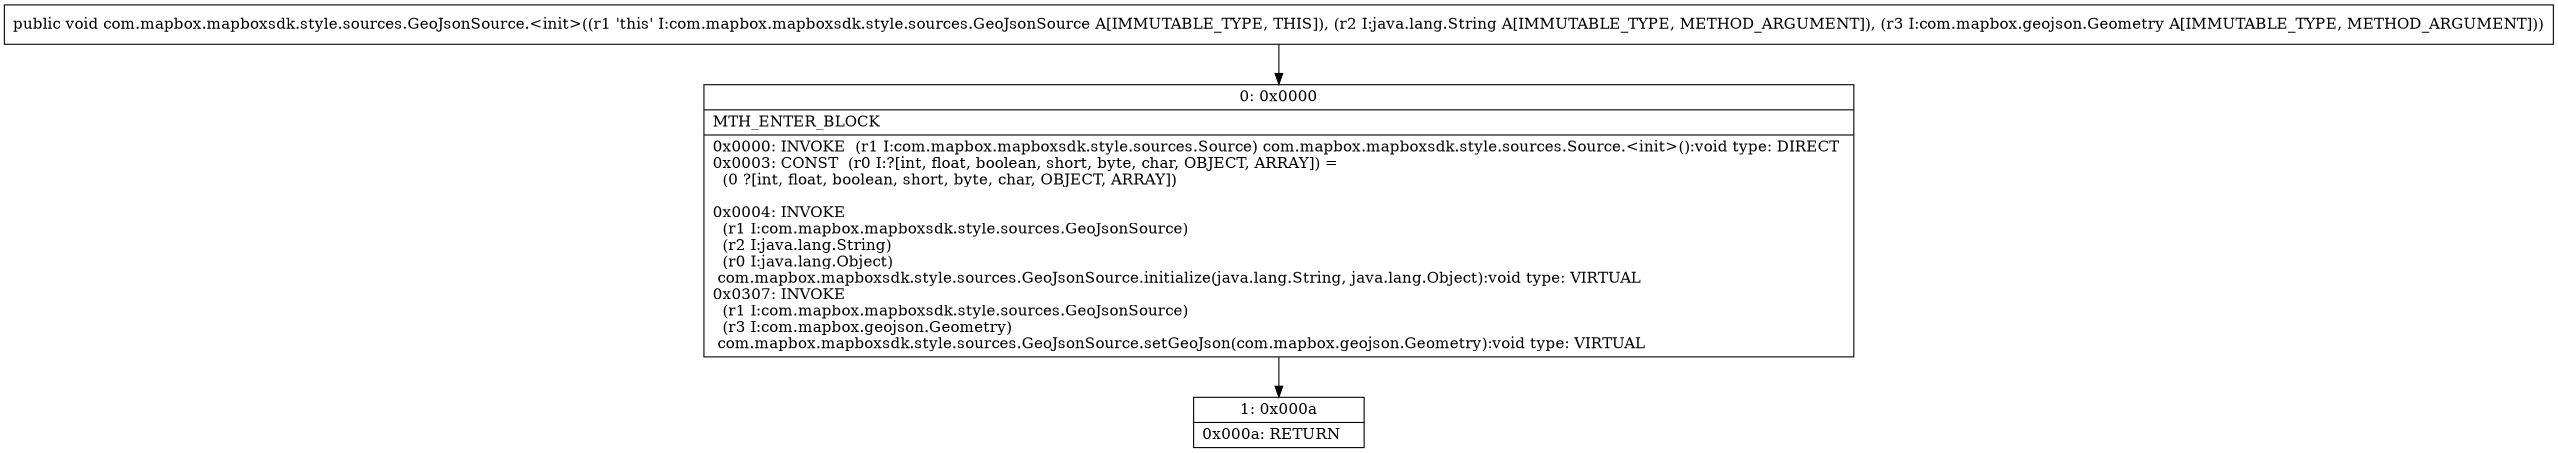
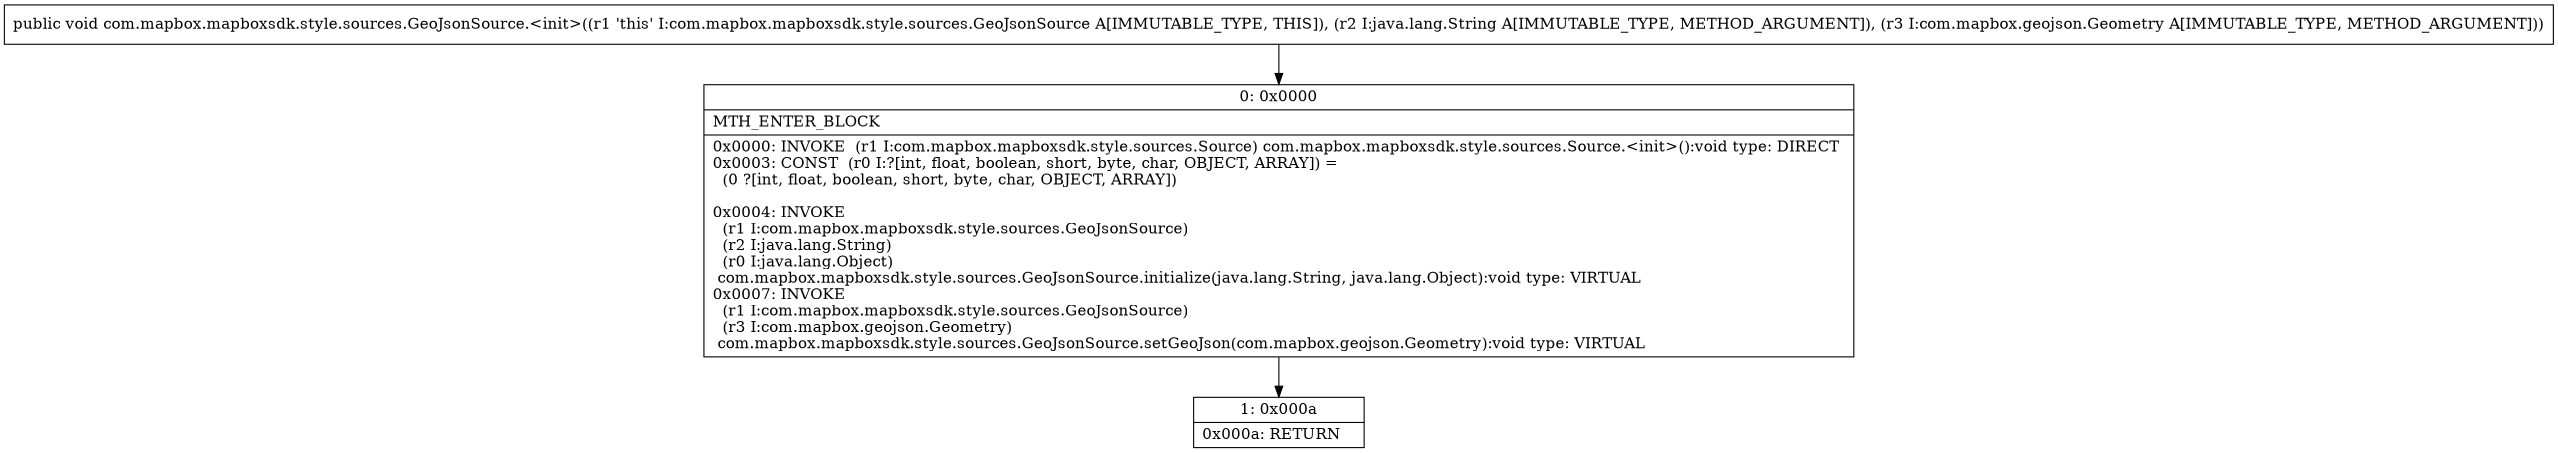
(784, 295) -> (784, 295)
